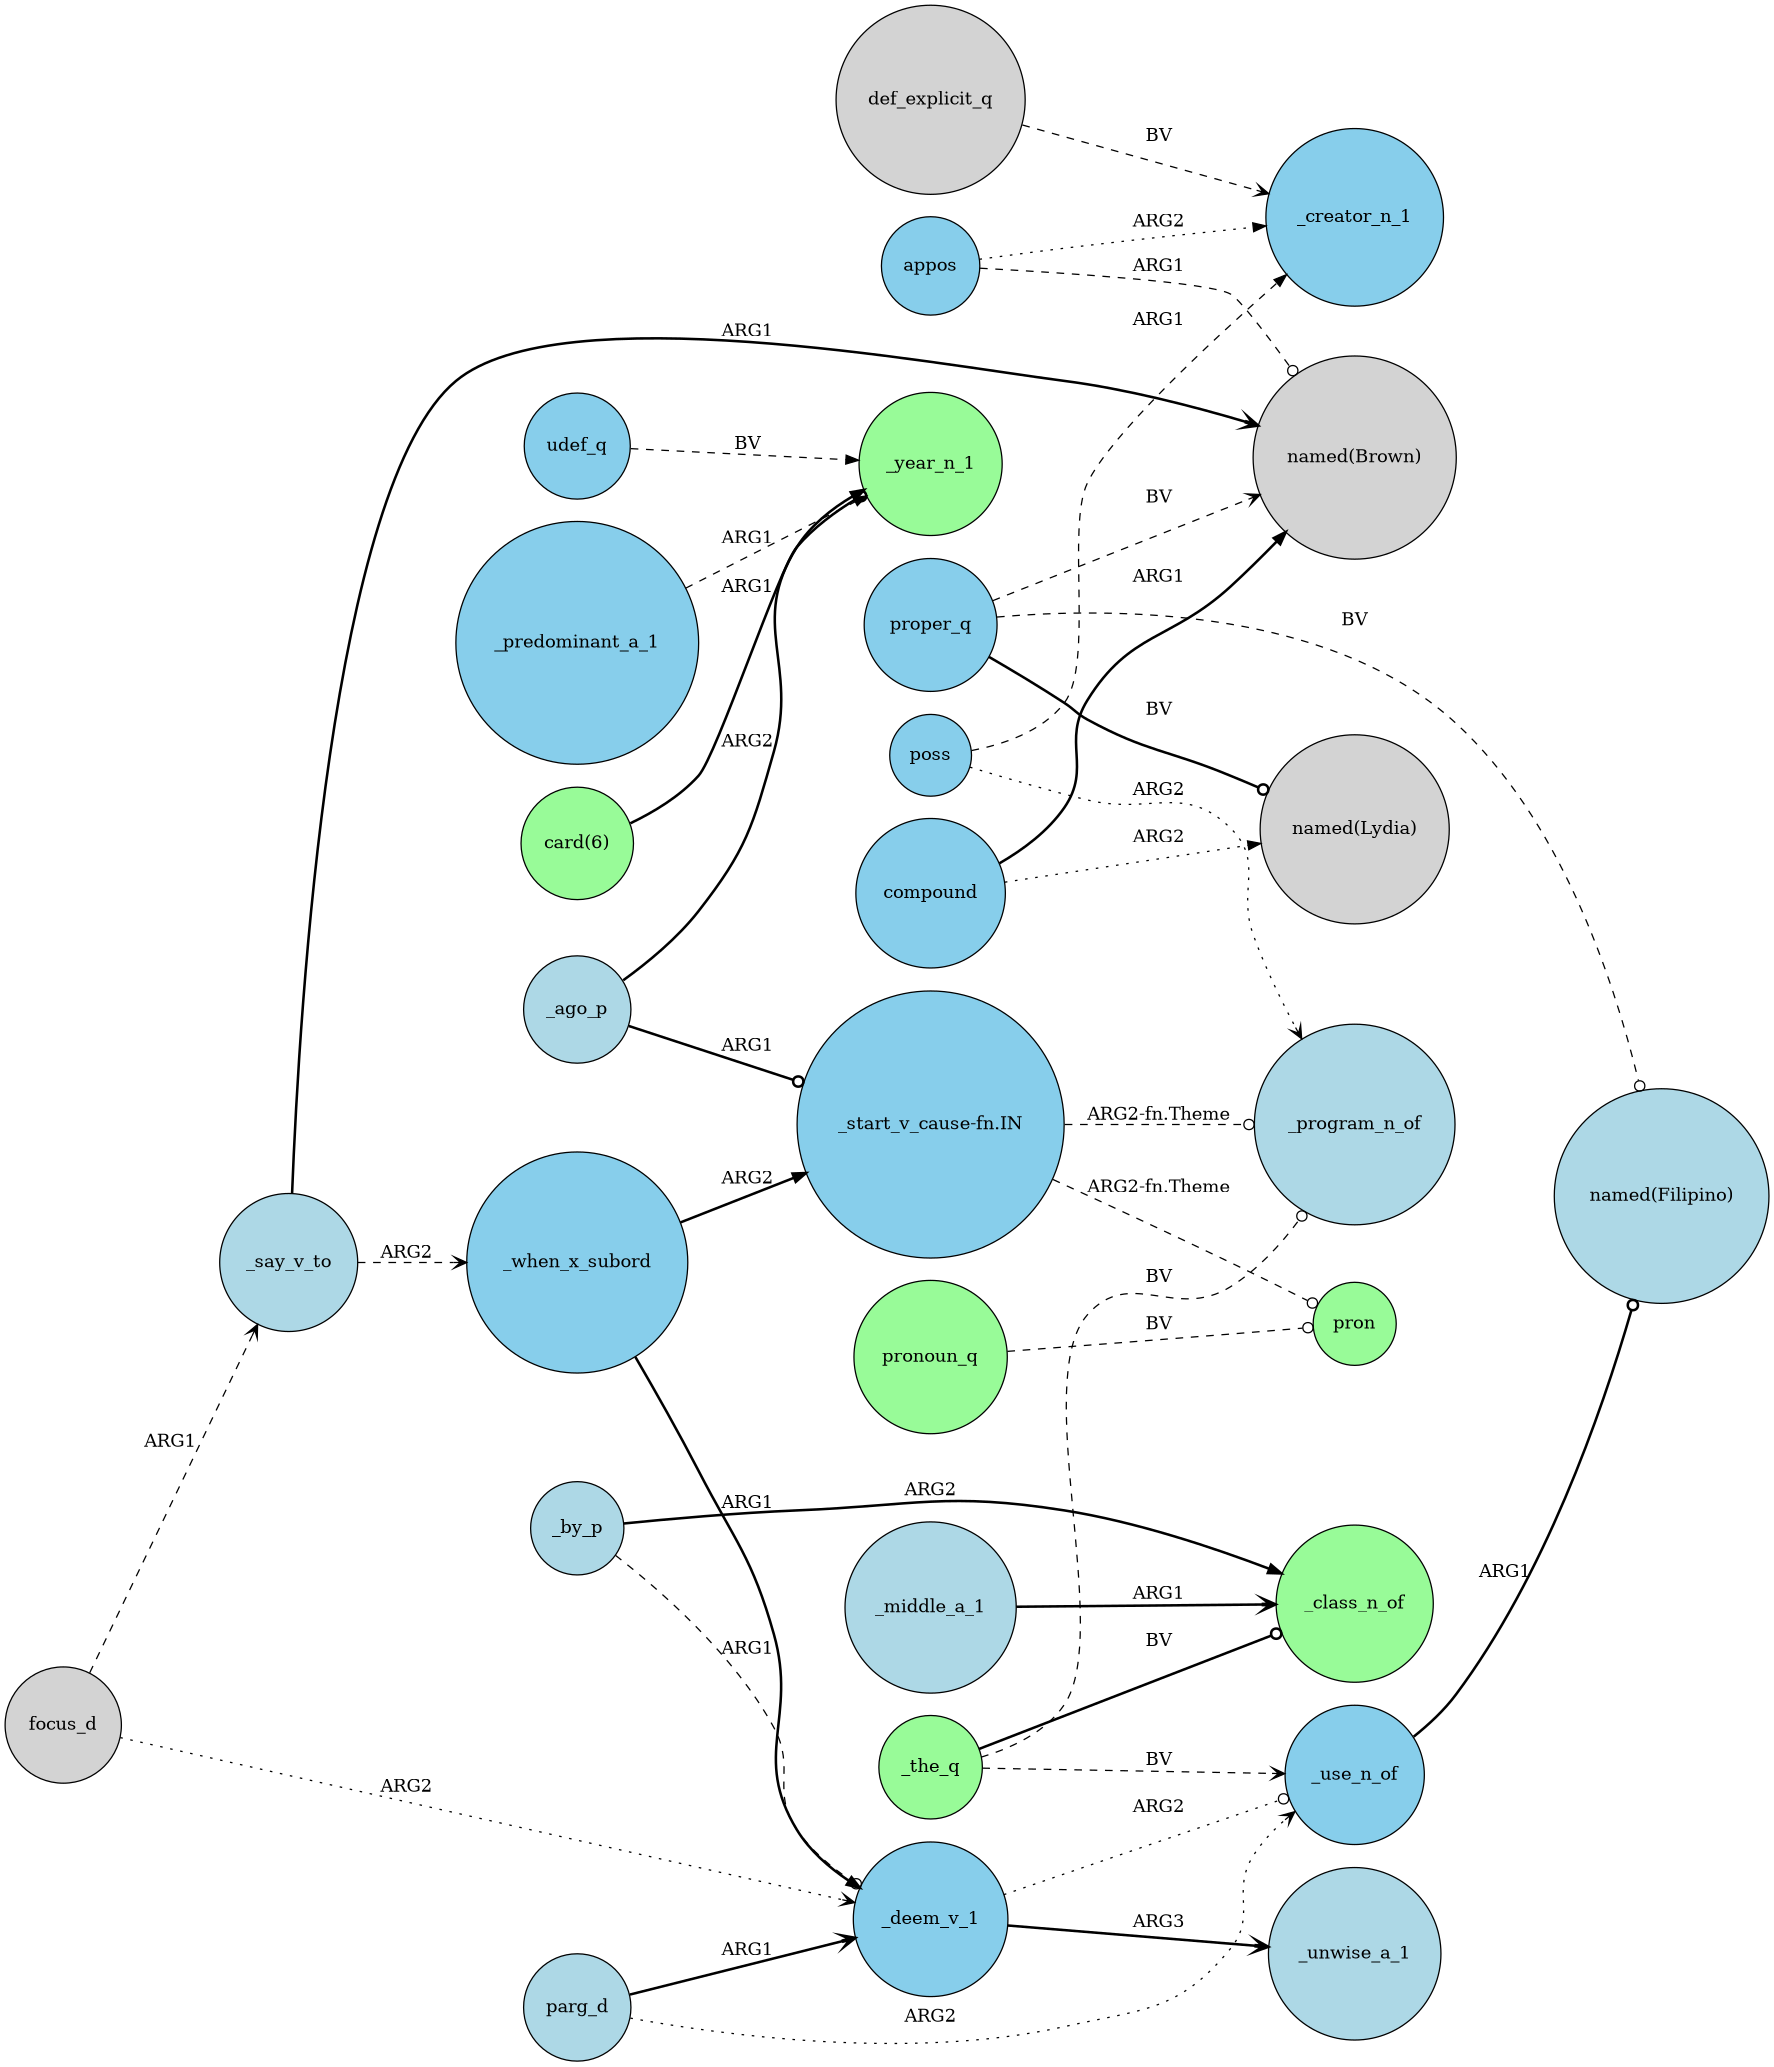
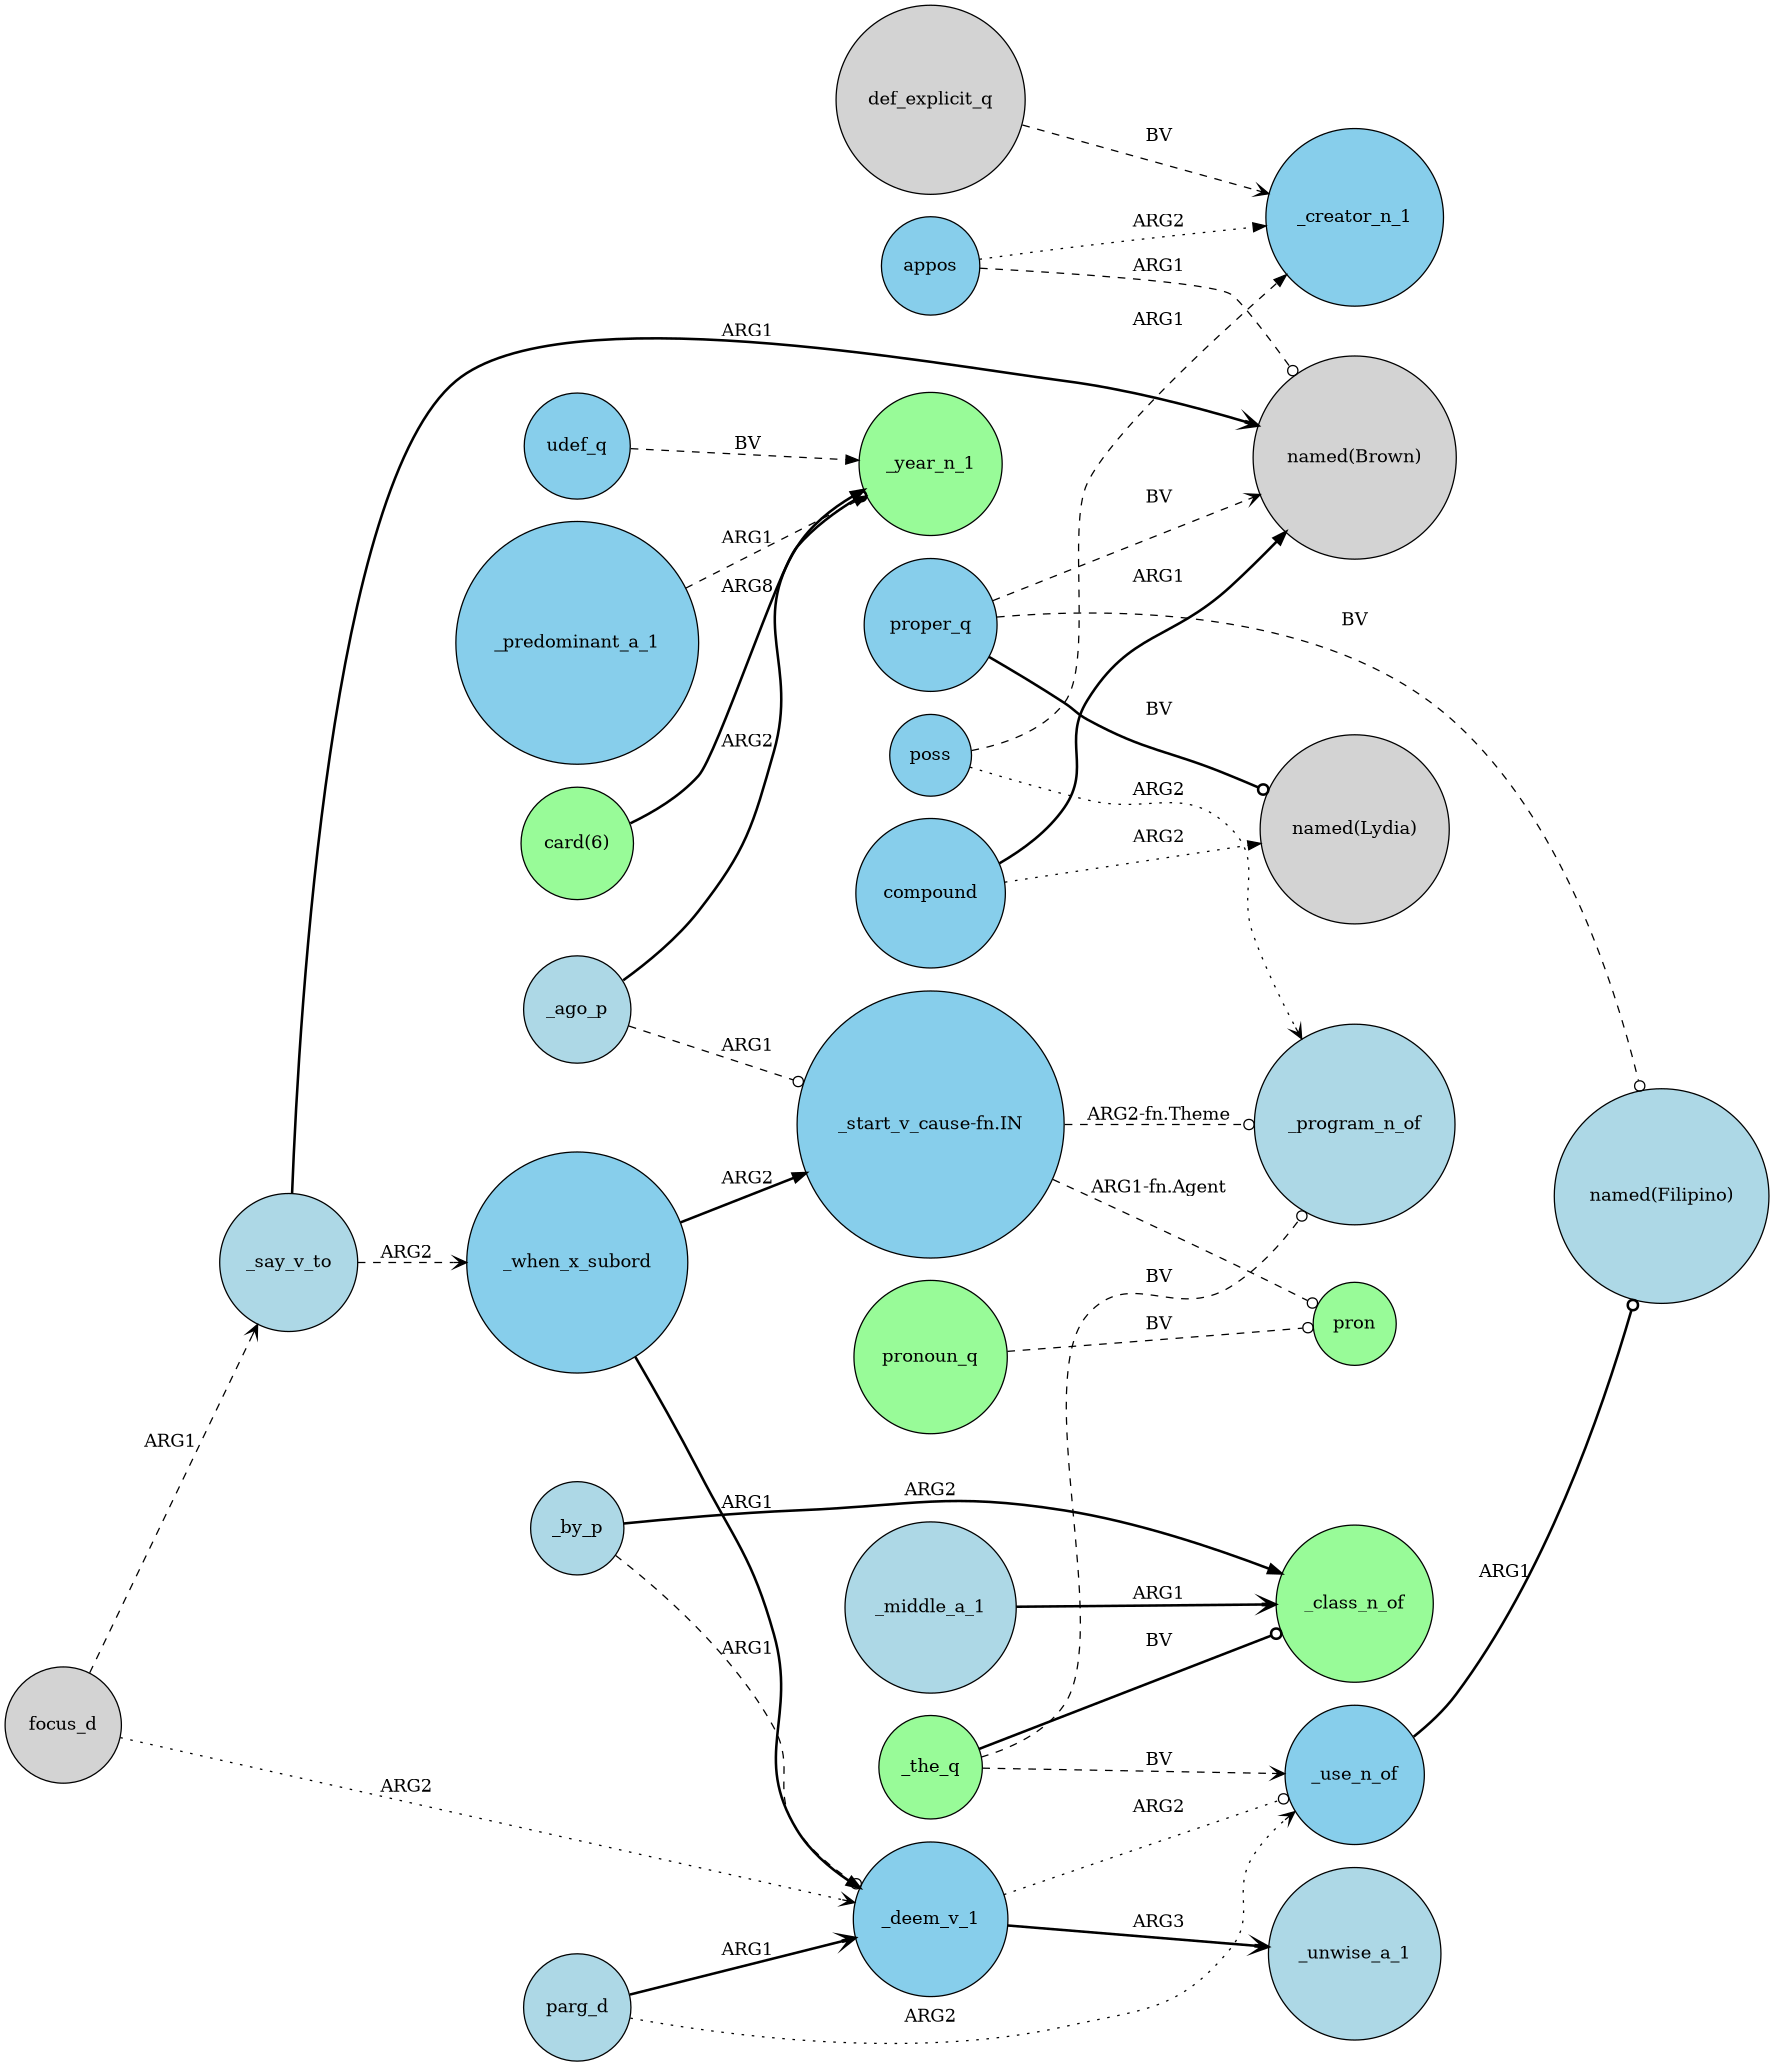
(748, 587) -> (748, 587)
(711, 1053) -> (711, 1053)
(1159, 1188) -> (1159, 1188)
